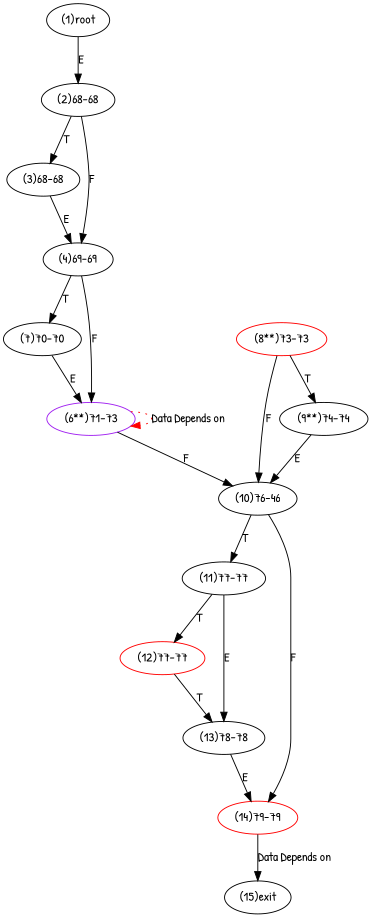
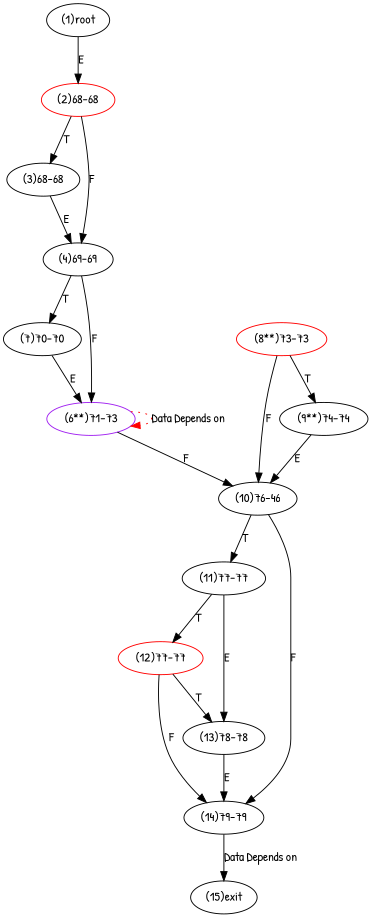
(78, 100) -> (78, 100)
none -> (164, 741)
(258, 818) -> (224, 818)
